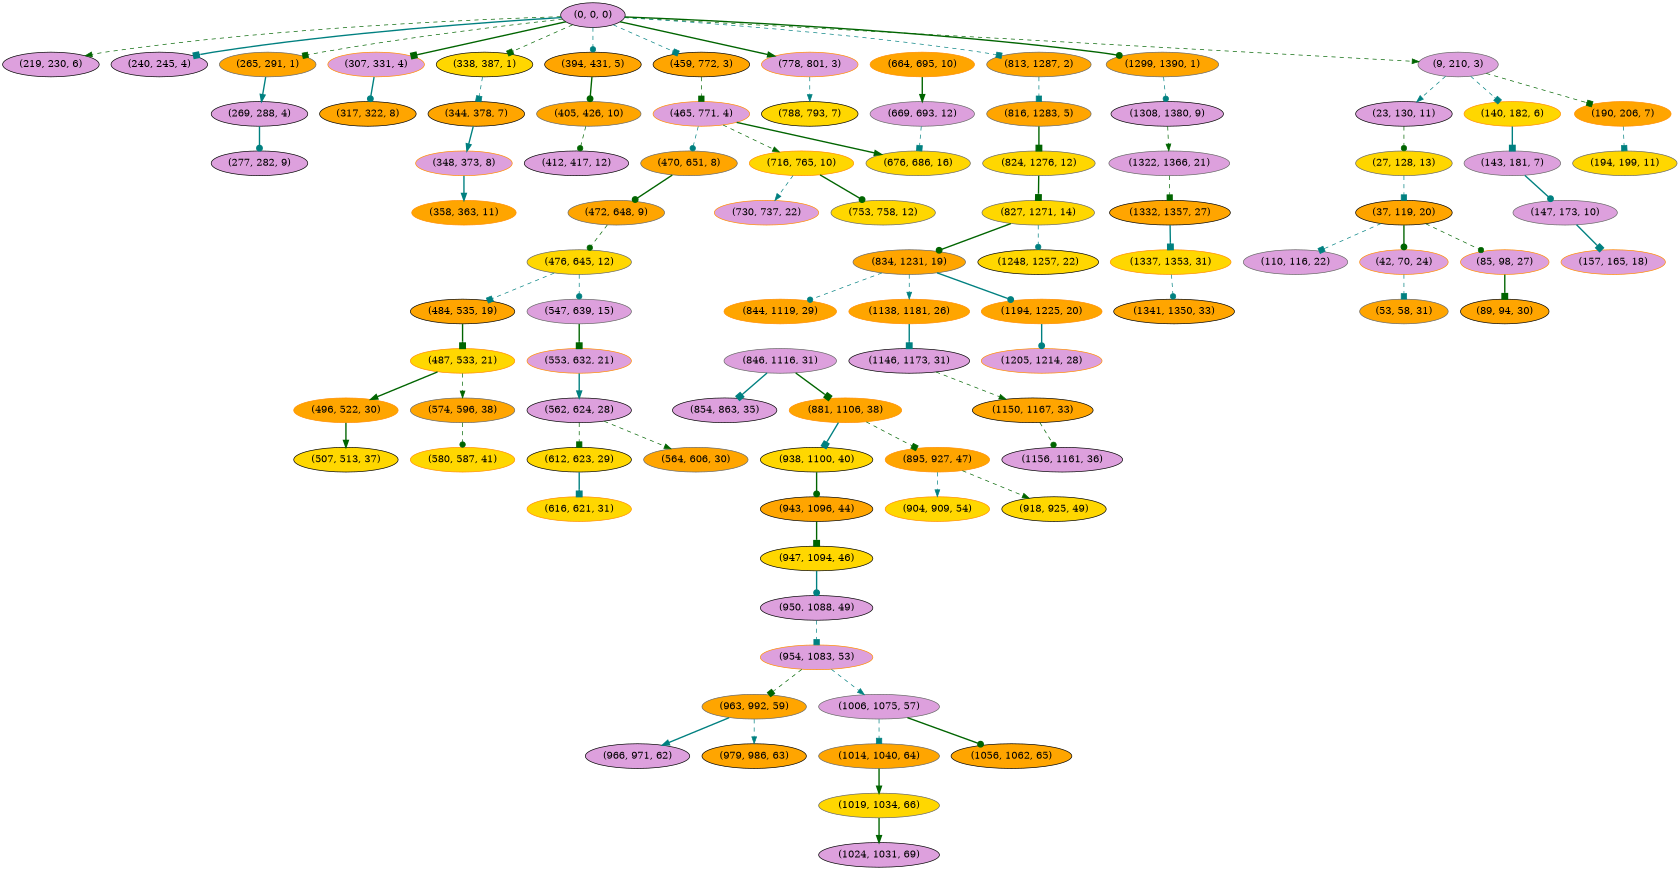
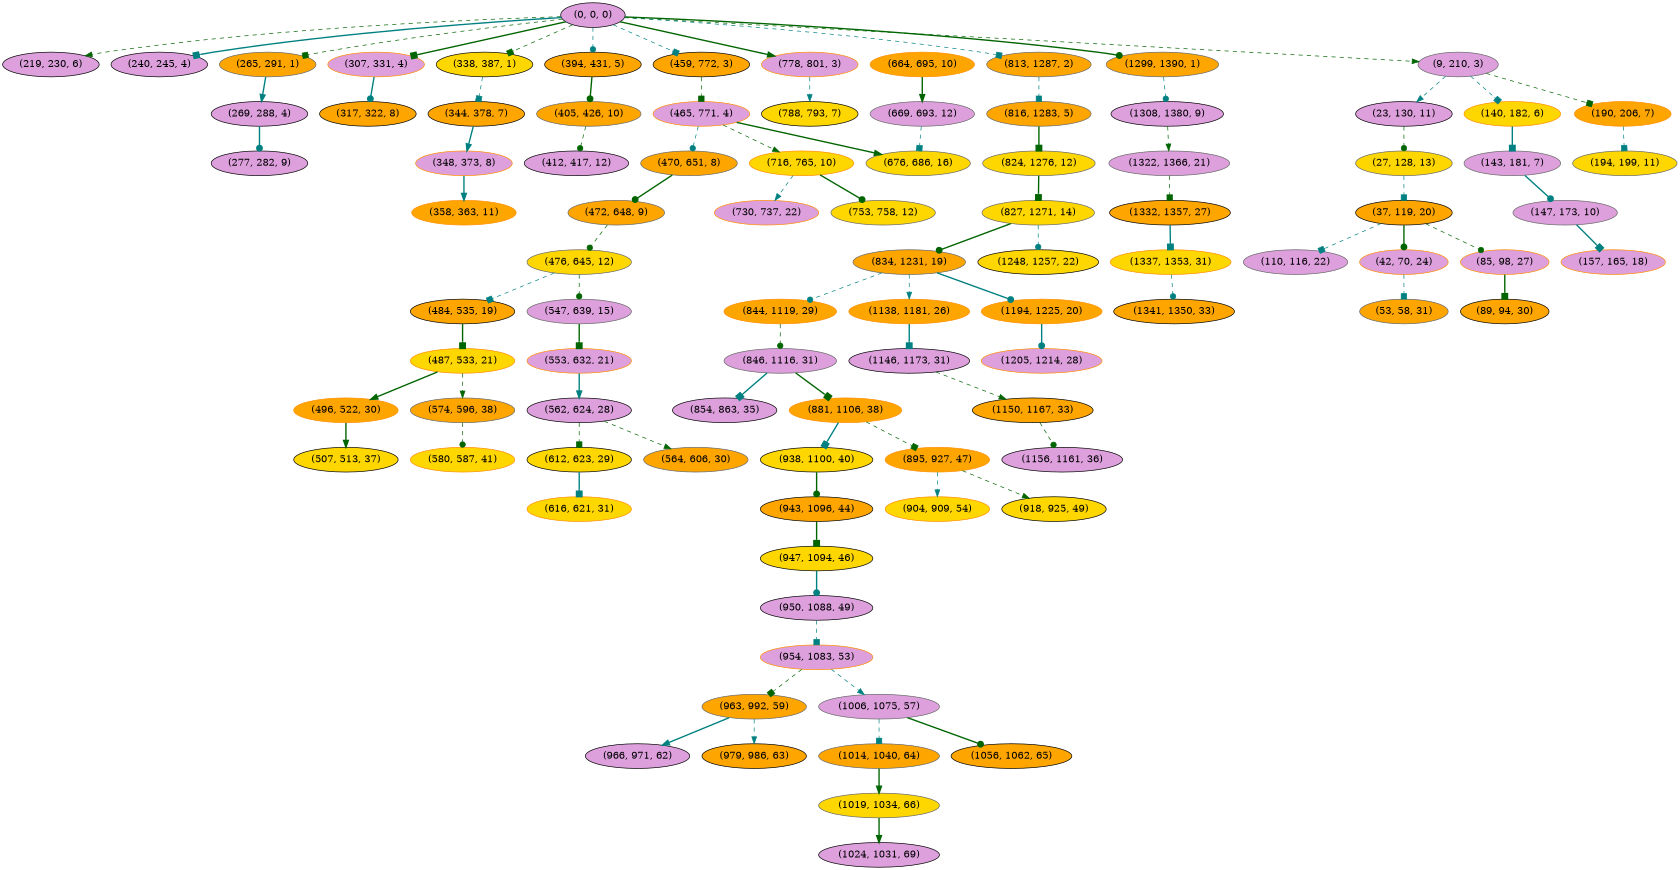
(579, 284) -> (579, 284)
none -> (780, 334)
